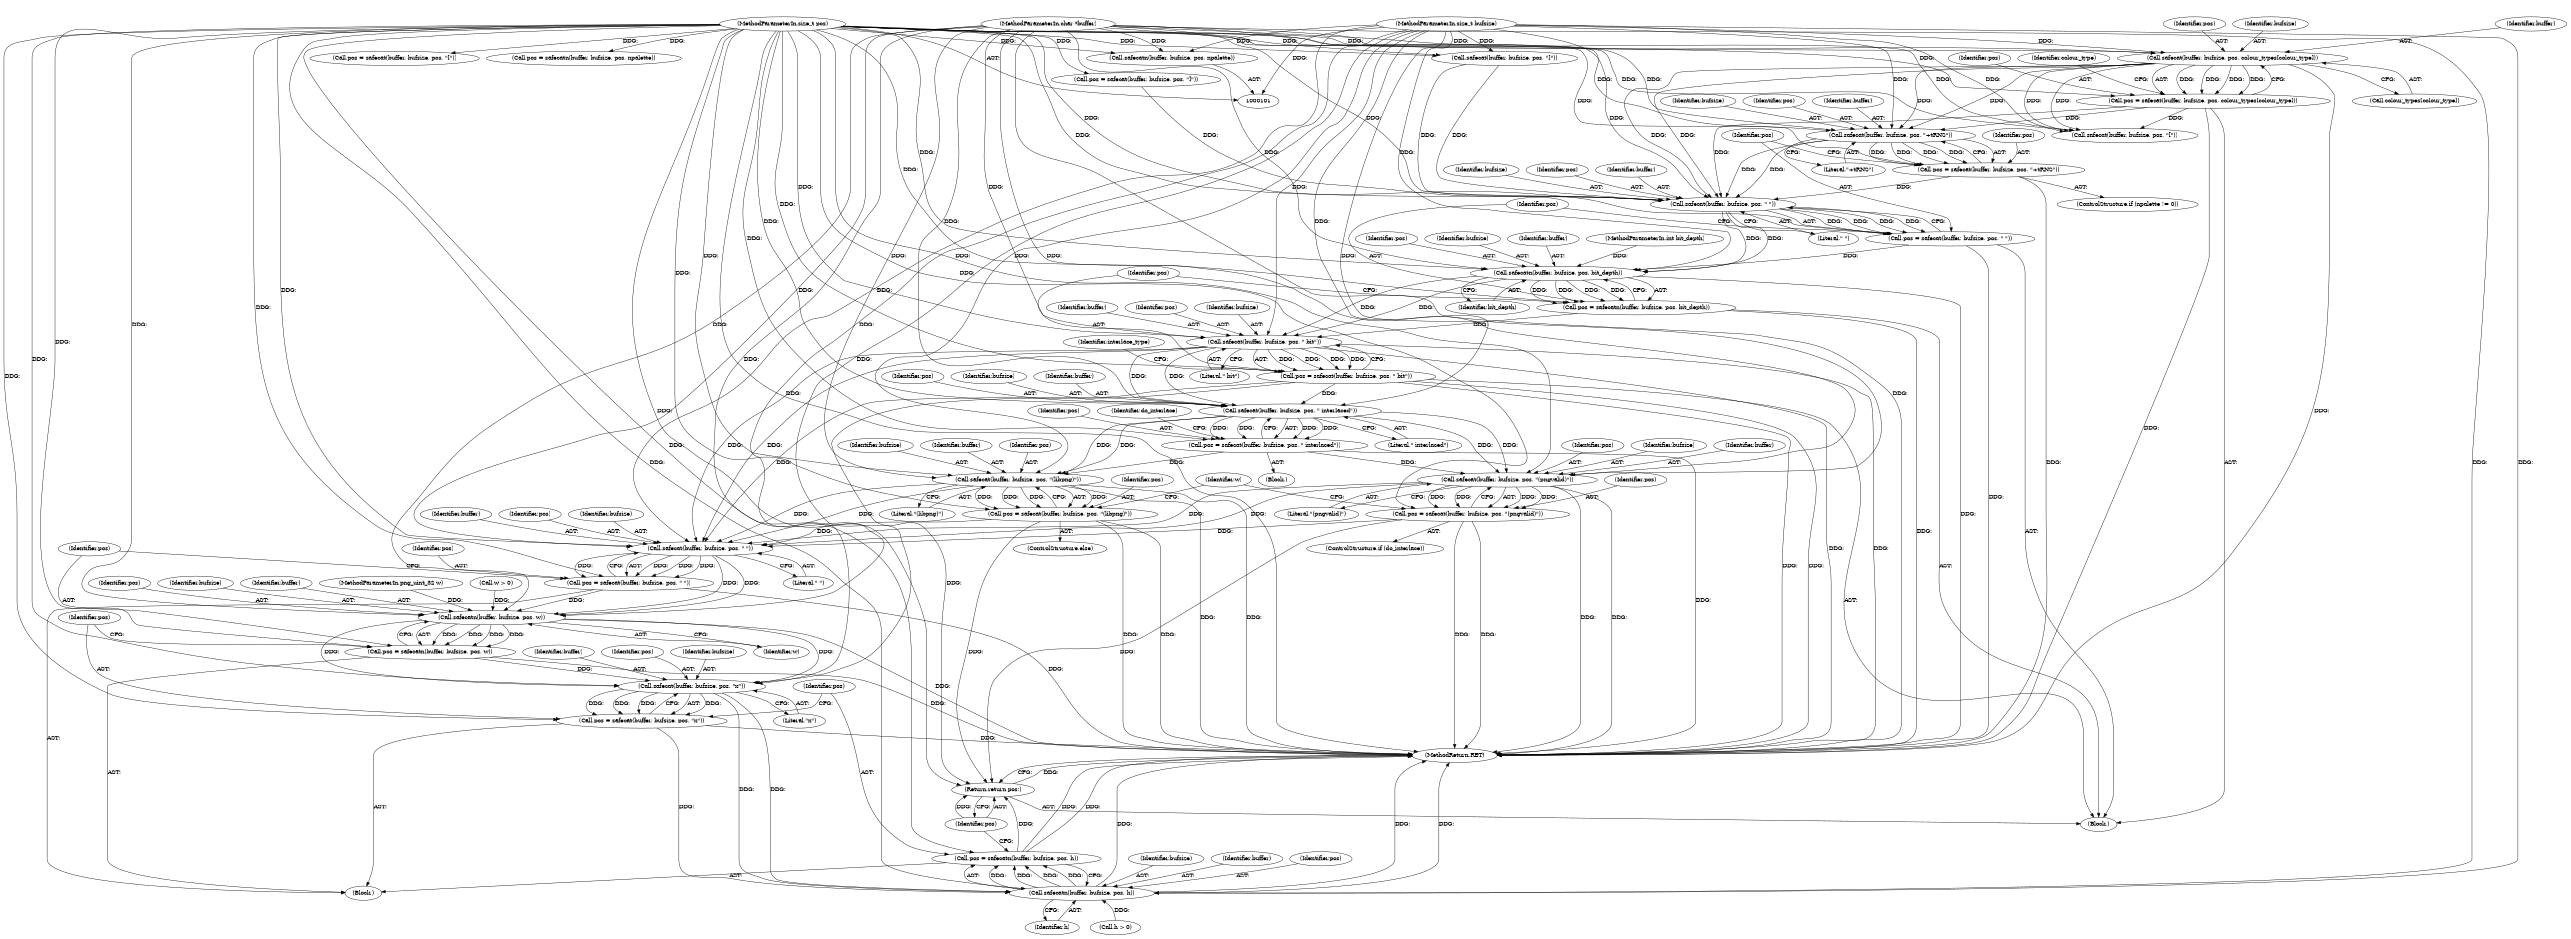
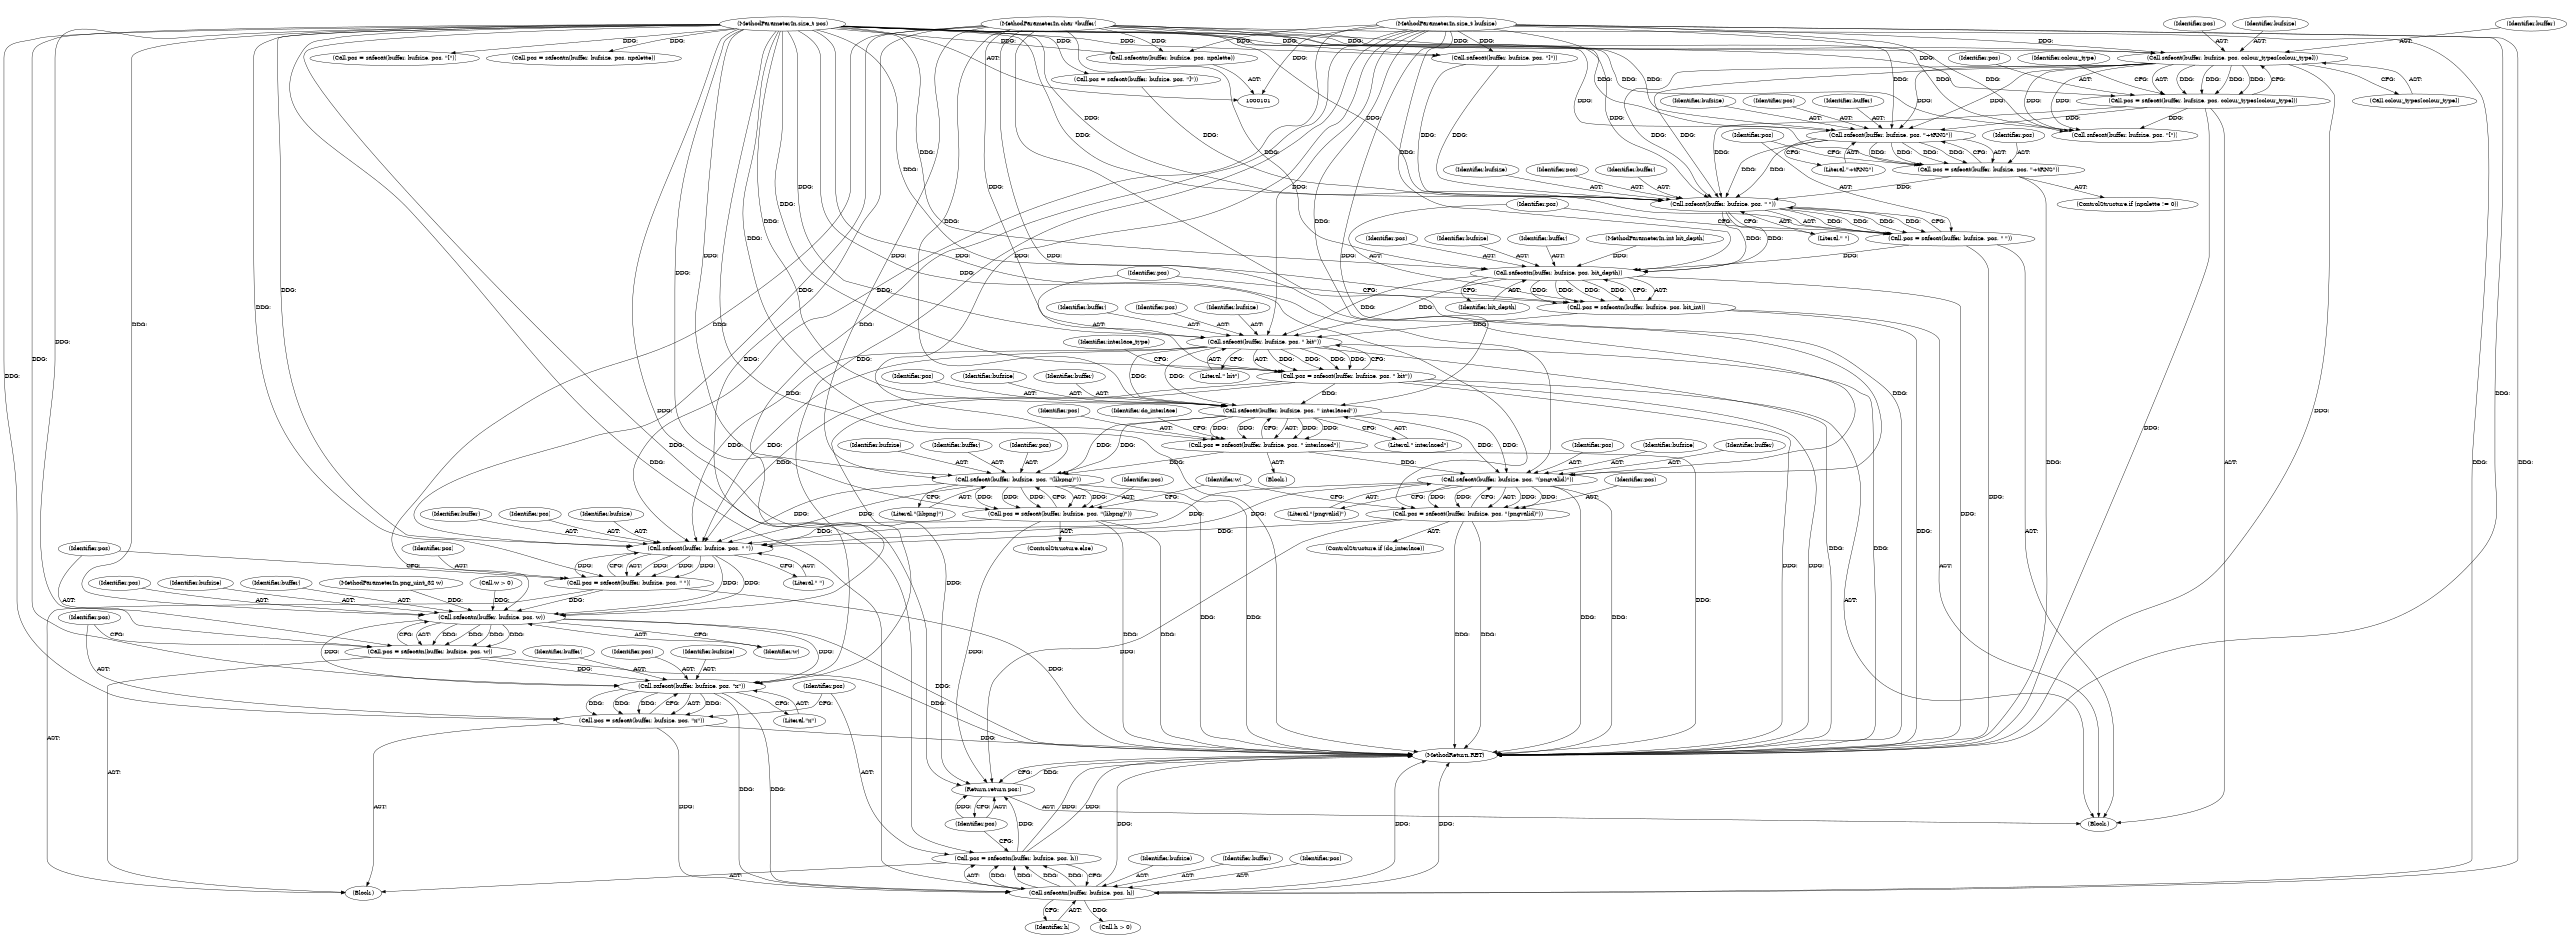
(1636, 308) -> (1636, 308)
none -> (2497, 323)
(1113, 910) -> (1090, 911)
